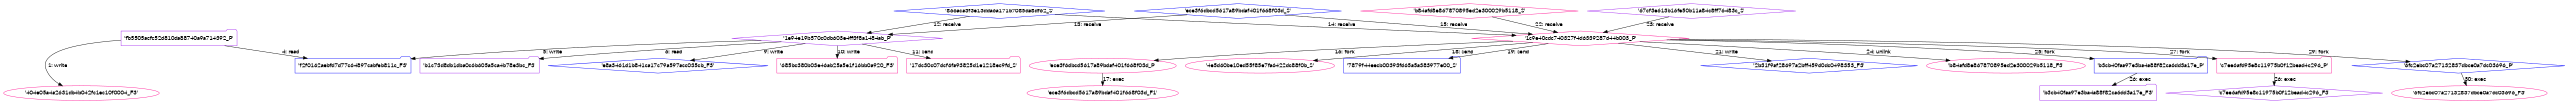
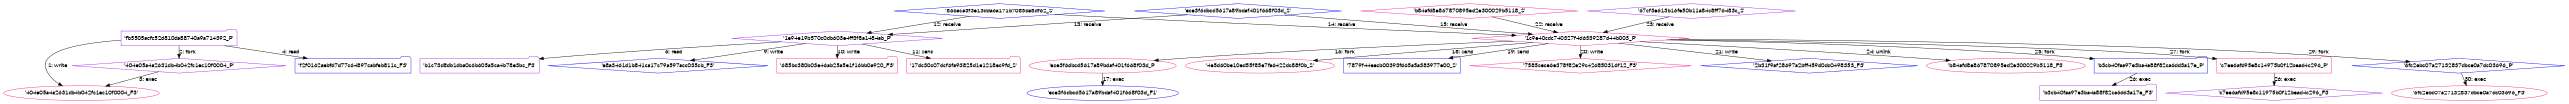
(588, 47) -> none
none -> (179, 66)
none -> (1580, 66)
(2274, 66) -> (2274, 66)
(1103, 93) -> (1103, 93)
